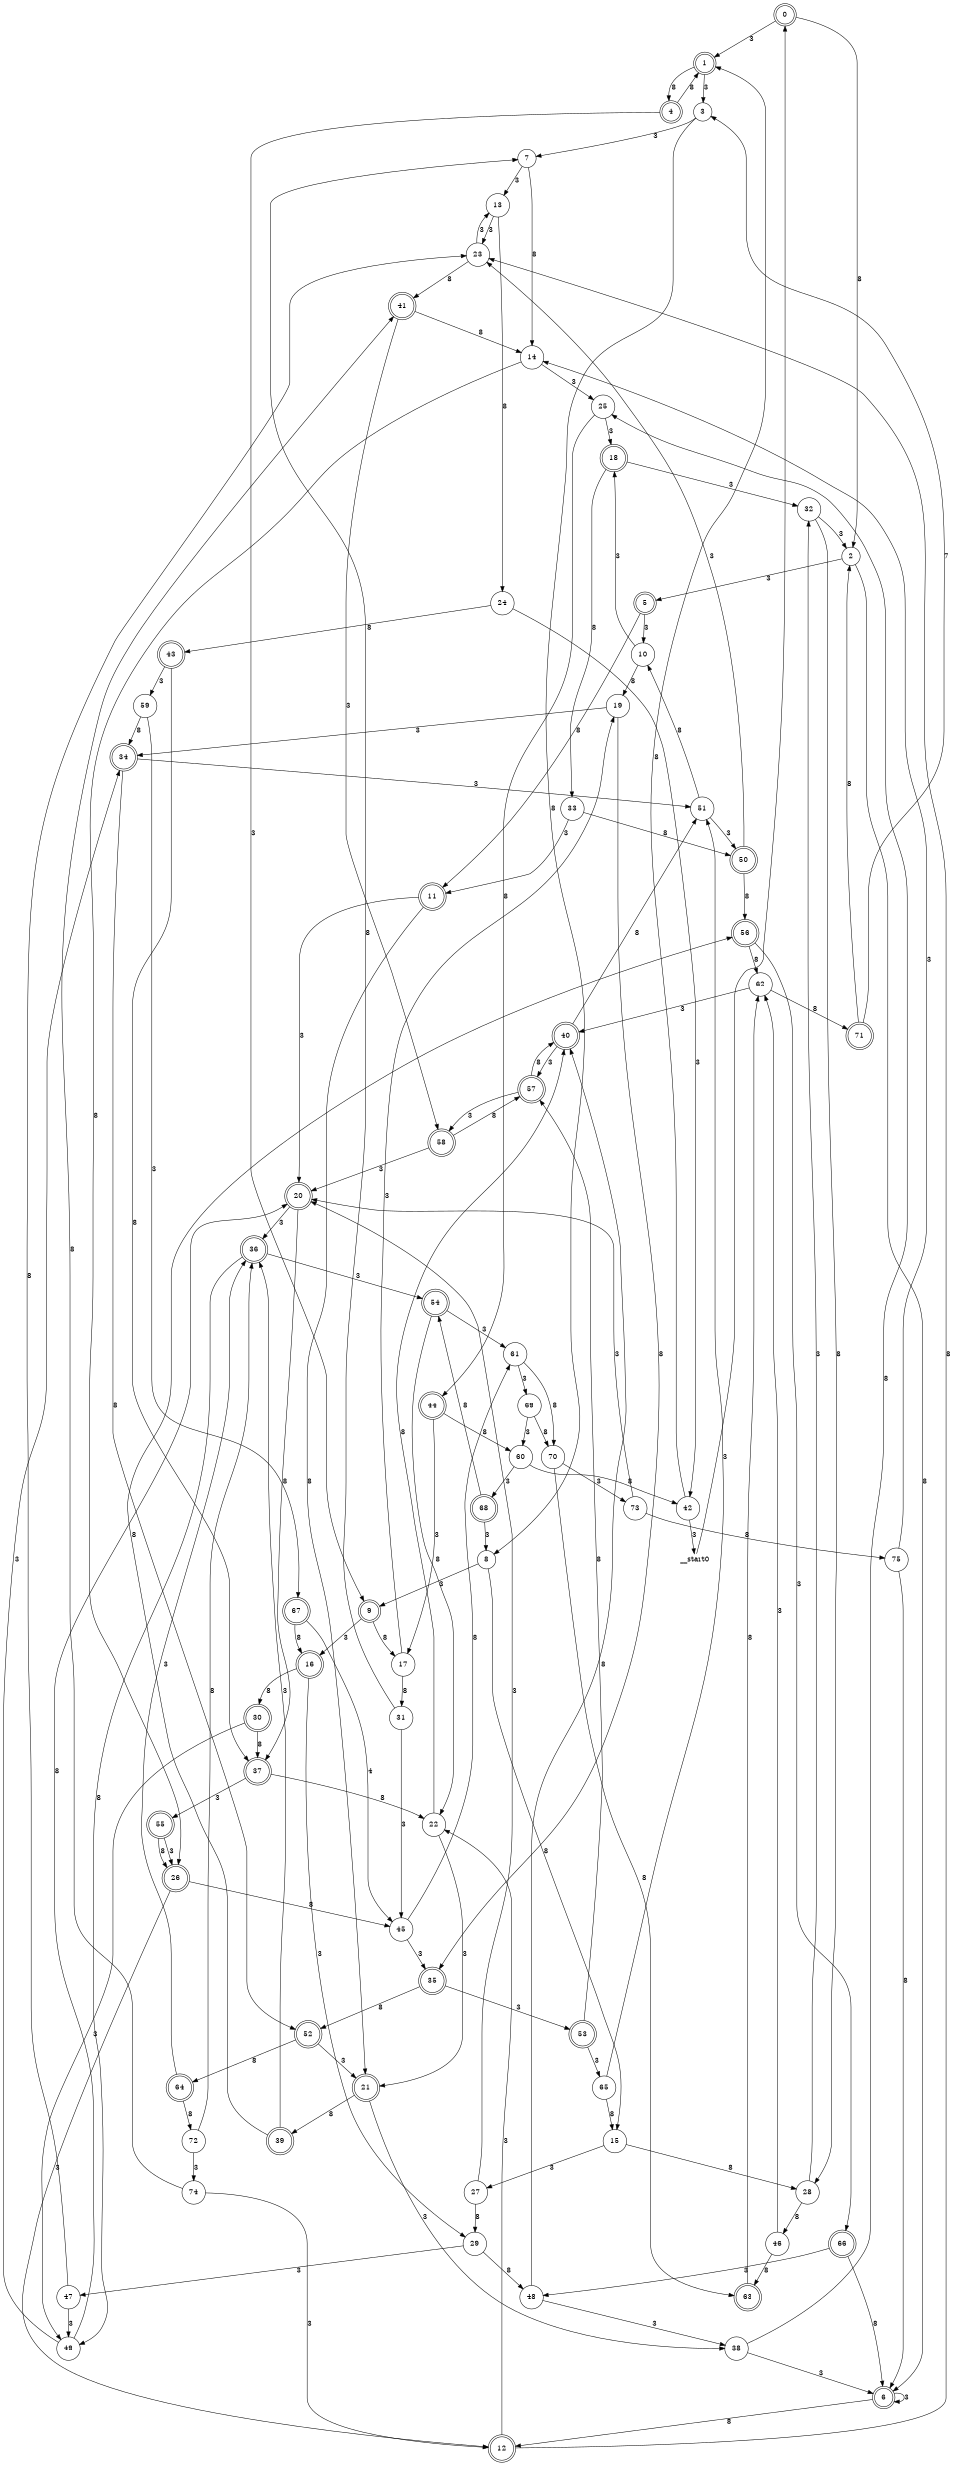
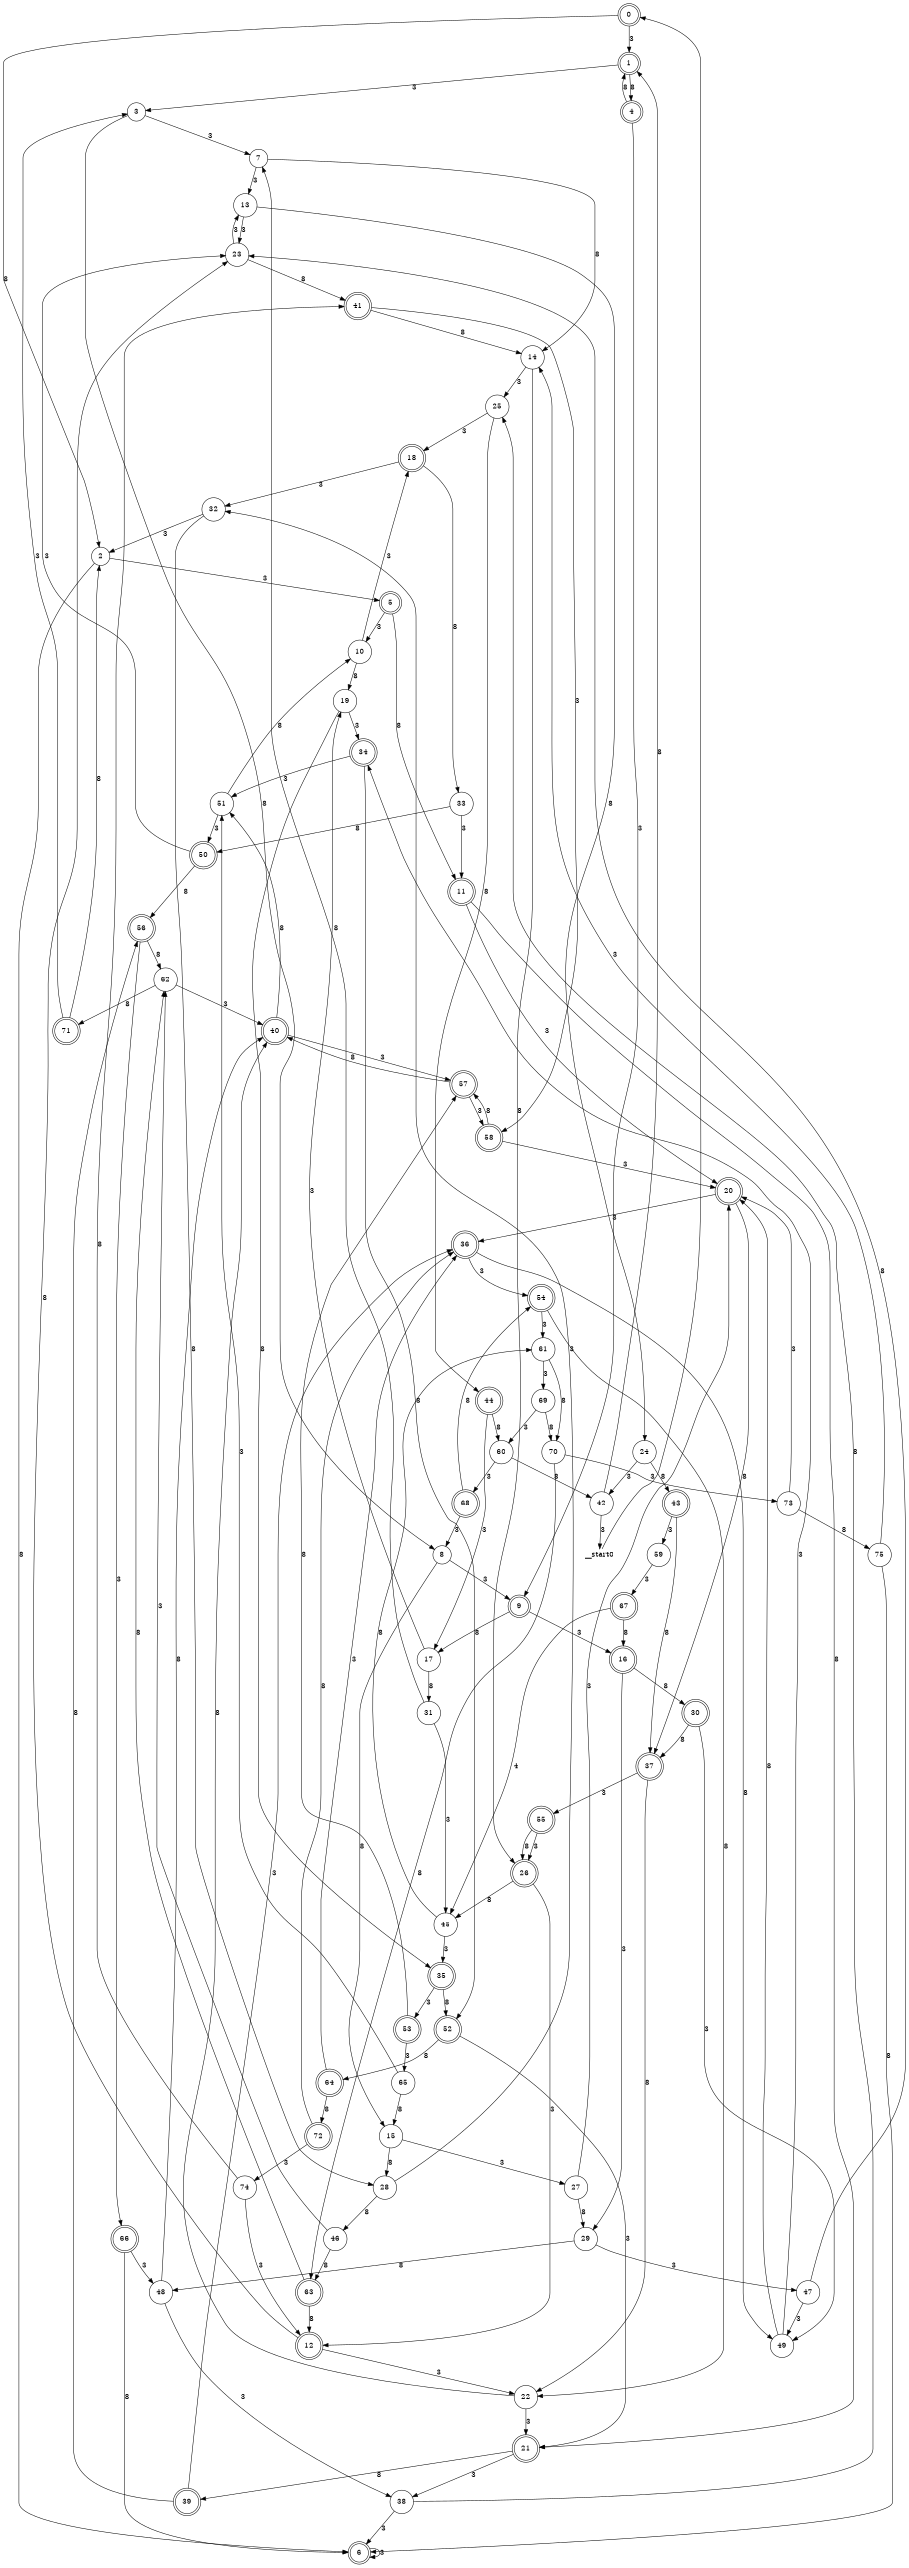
(947, 556) -> (38, 556)
(136, 728) -> none
(194, 2141) -> (318, 2136)
(697, 2423) -> (309, 2316)
